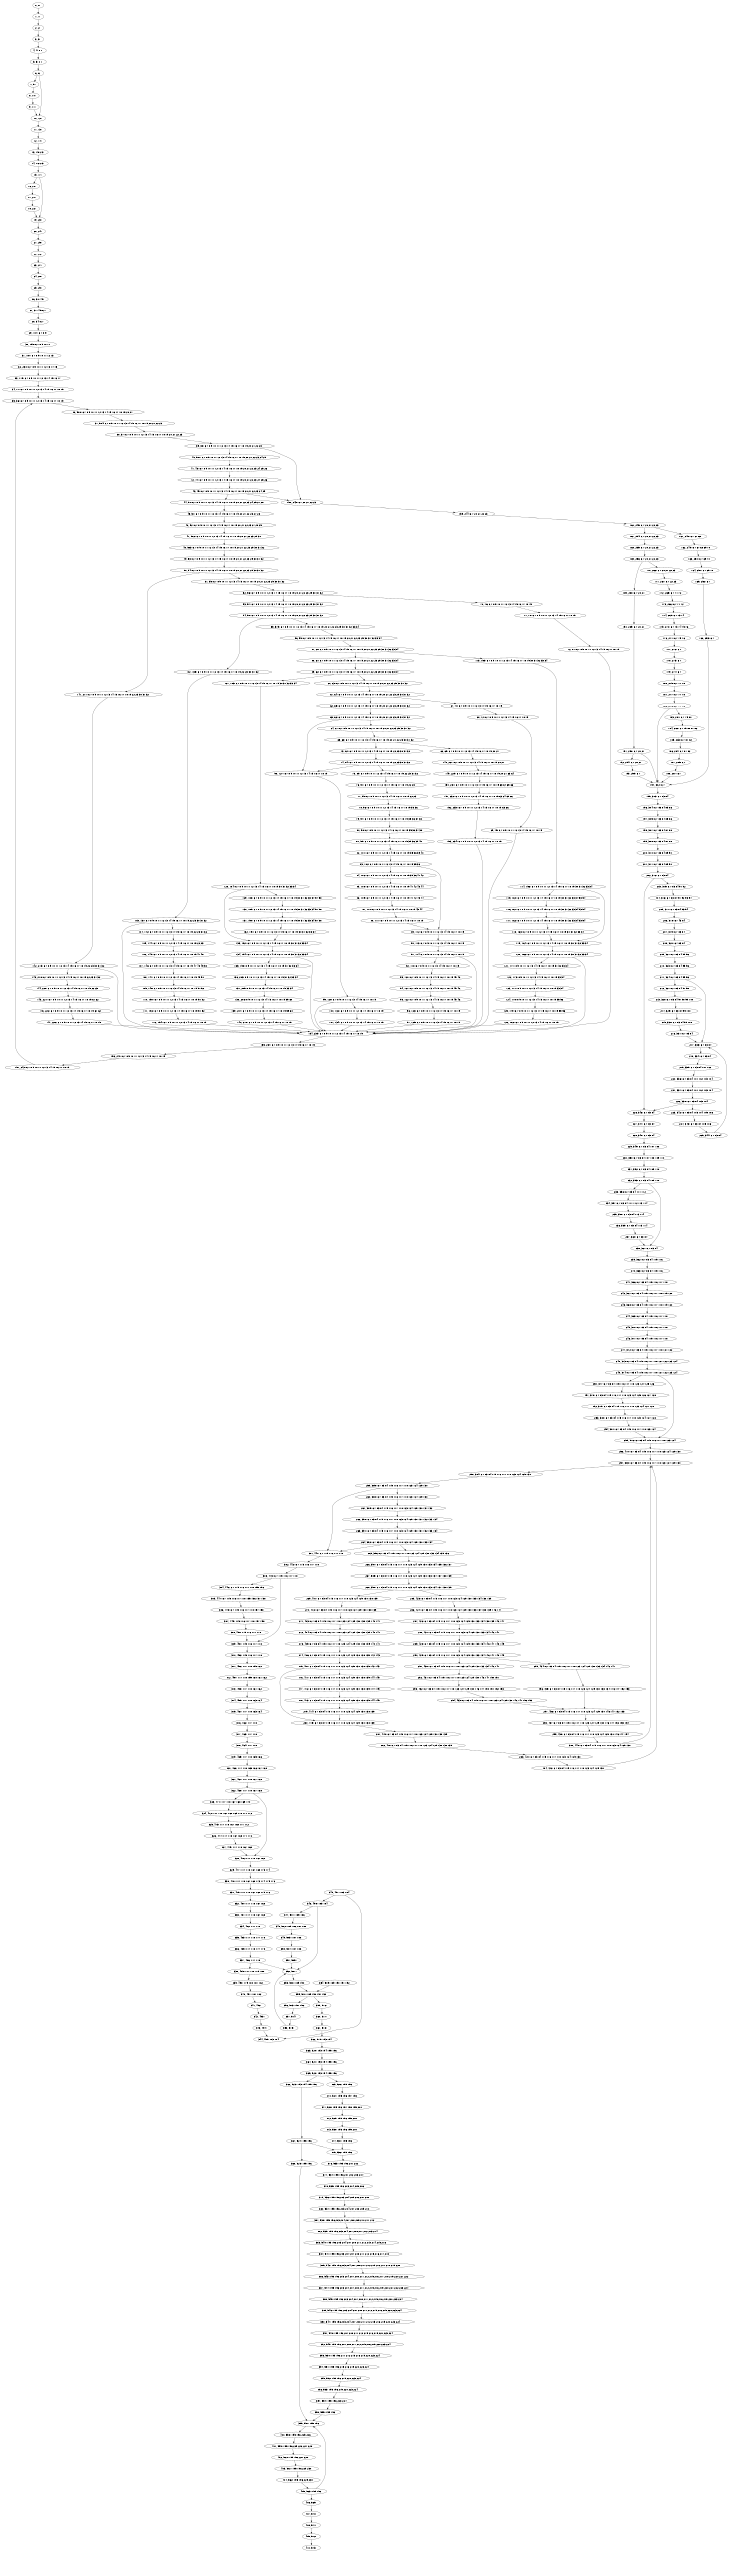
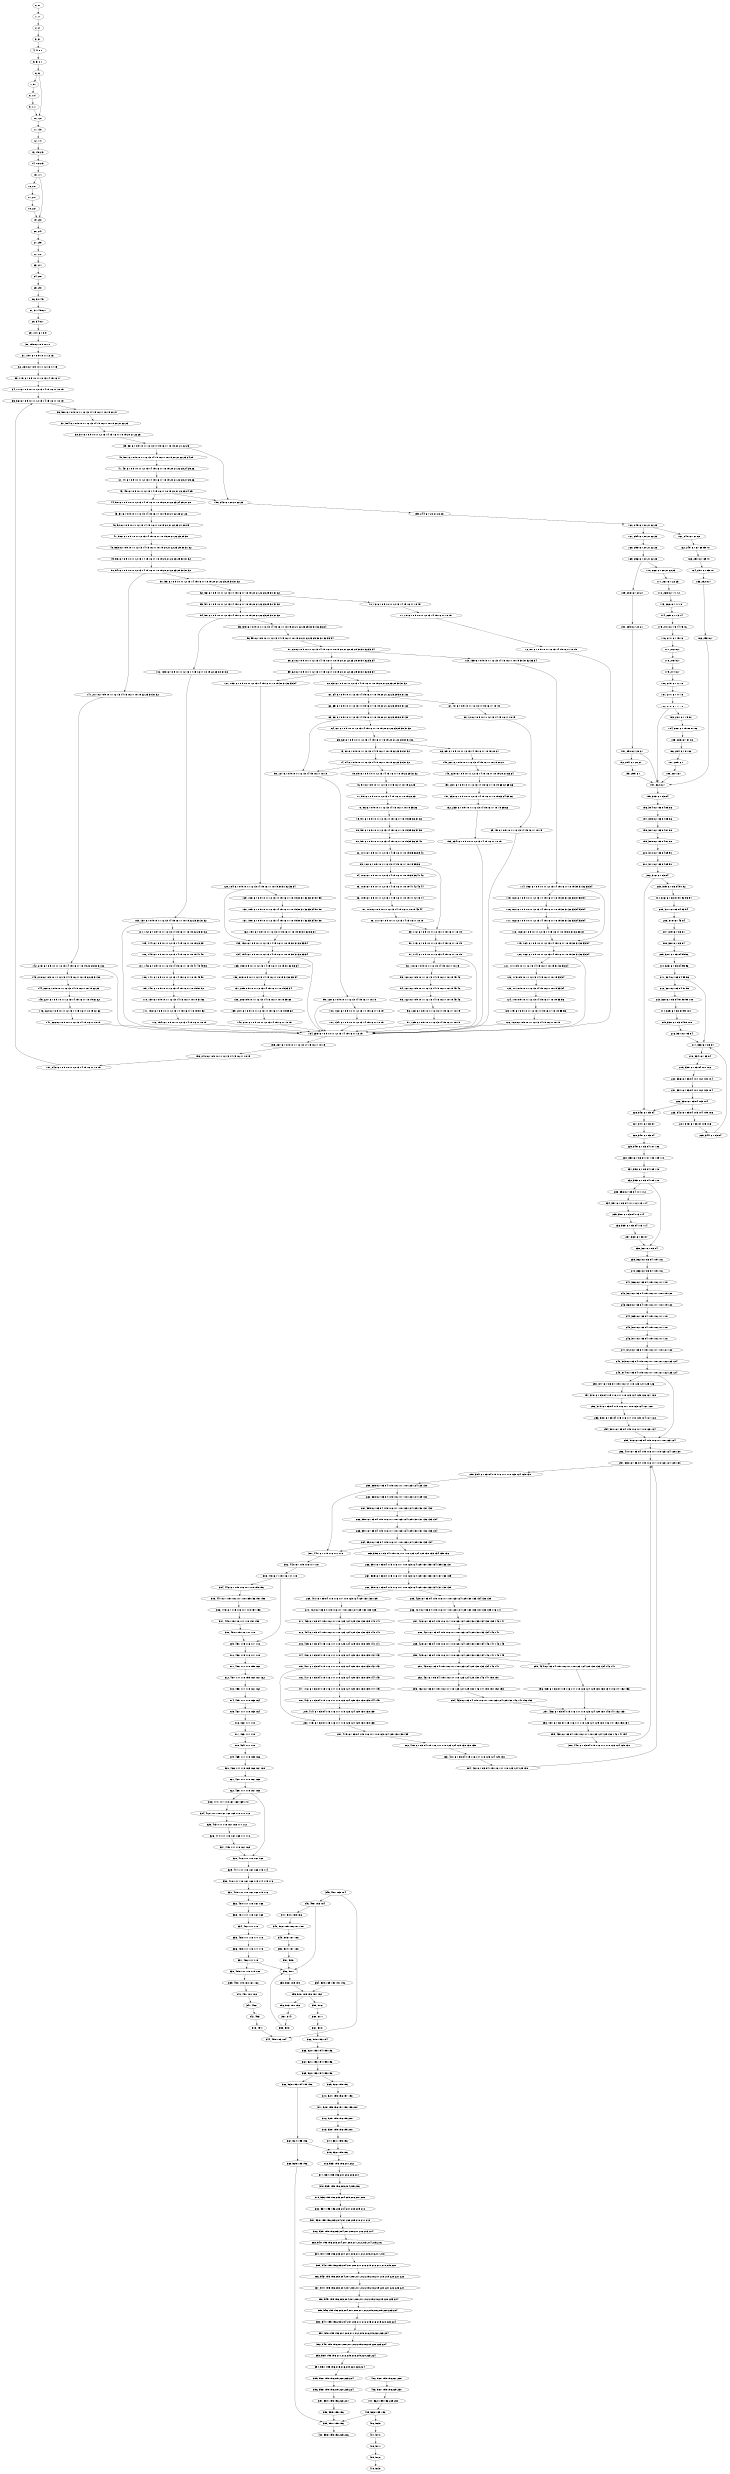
(390, 830) -> (390, 830)
(293, 2446) -> none
